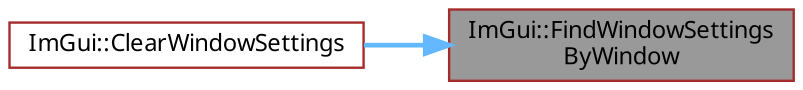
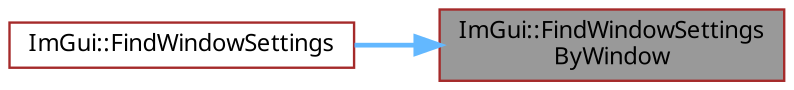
(187, 45) -> (182, 45)
